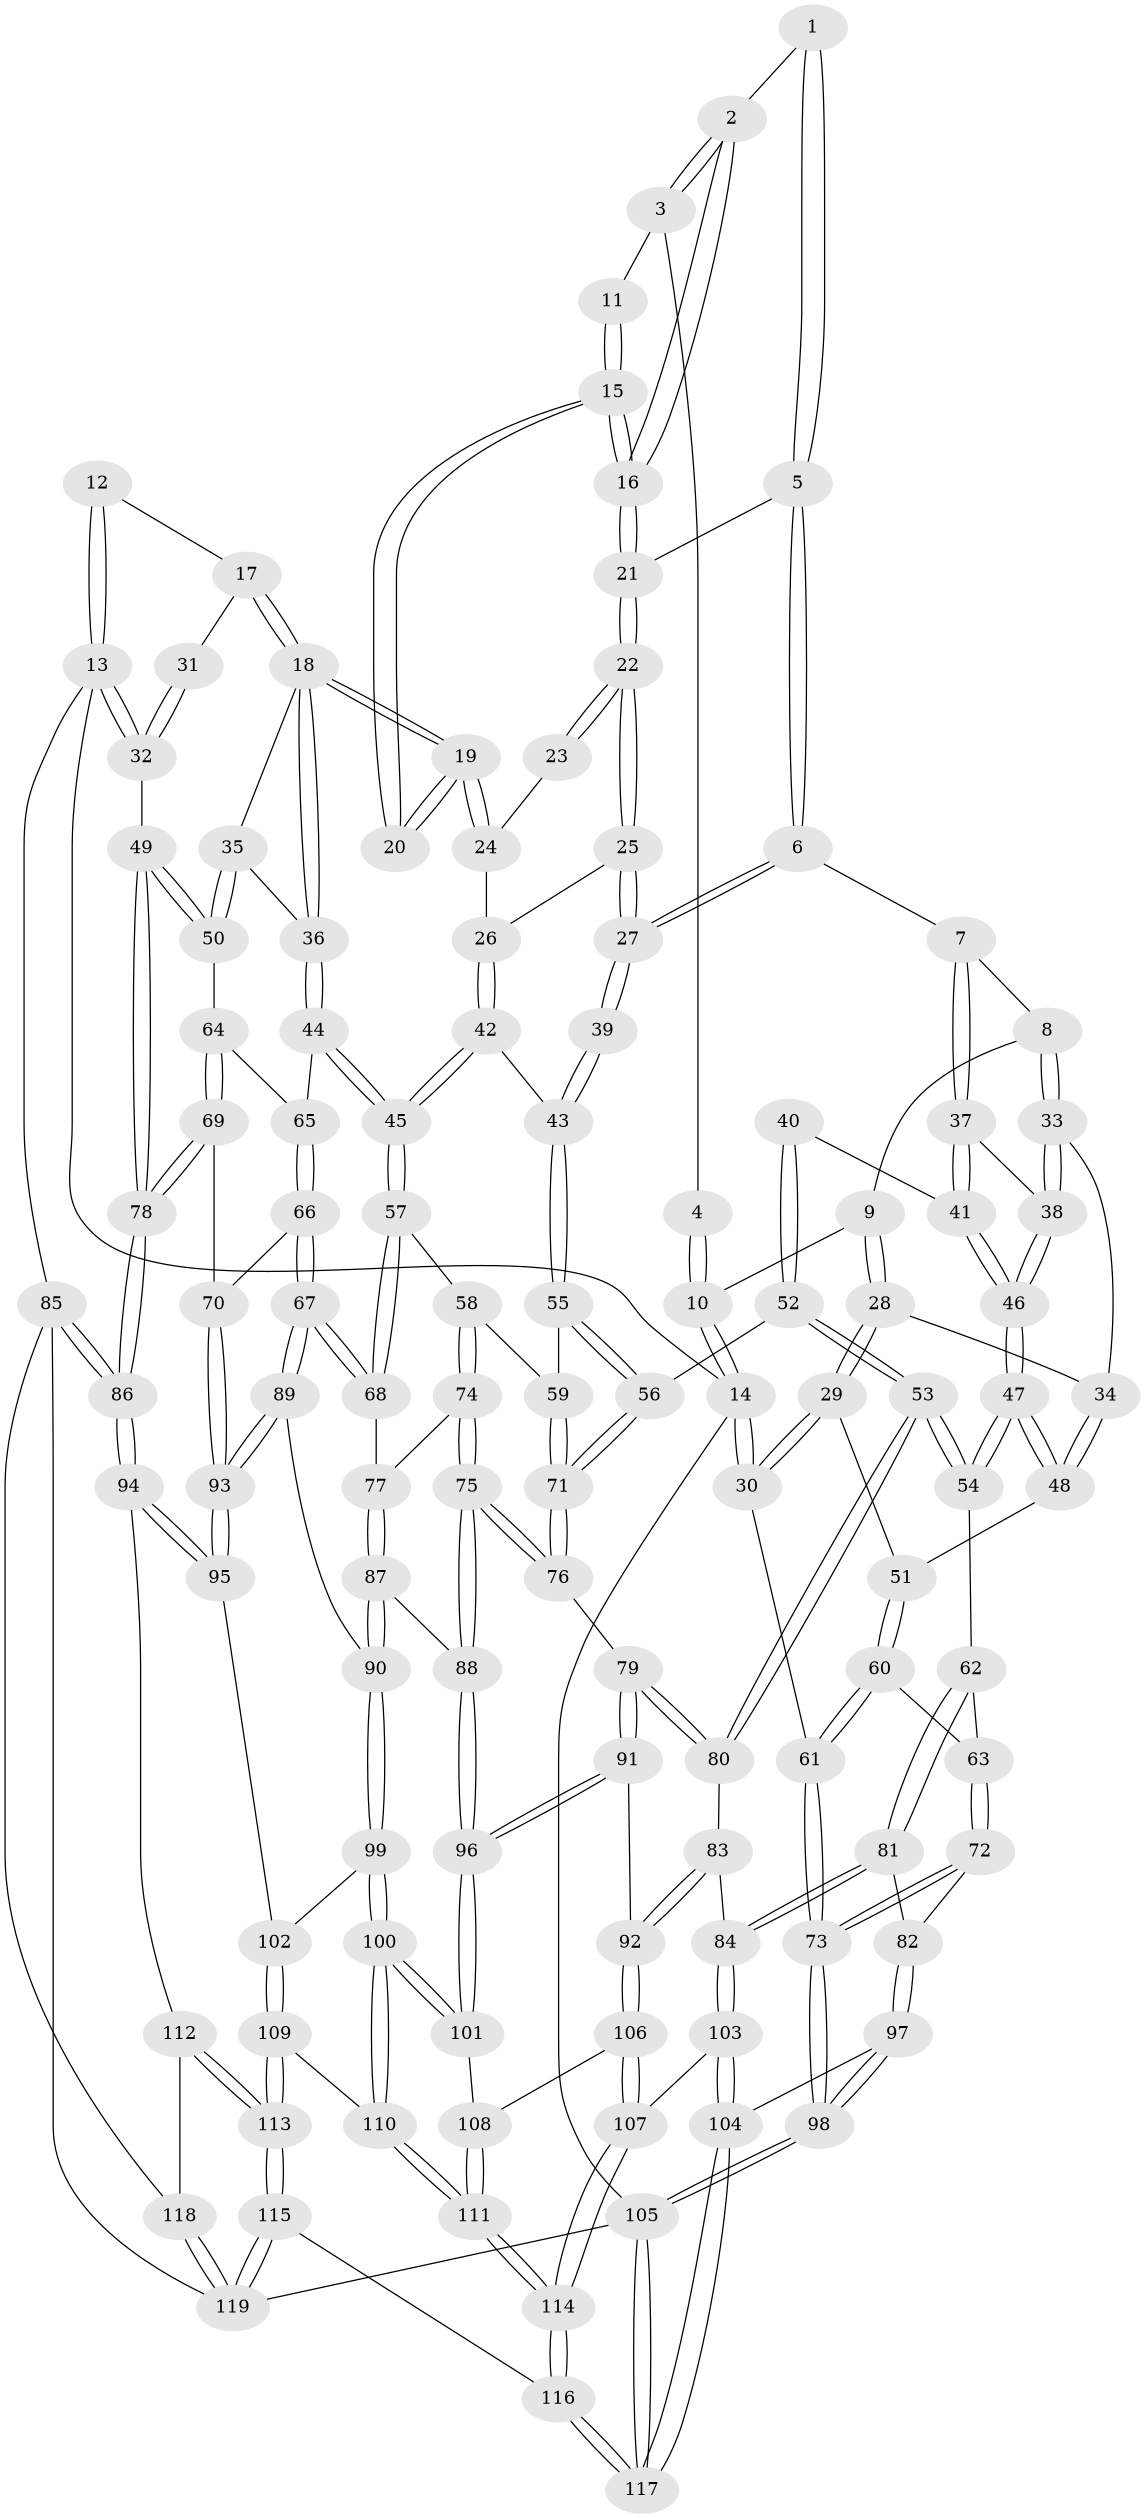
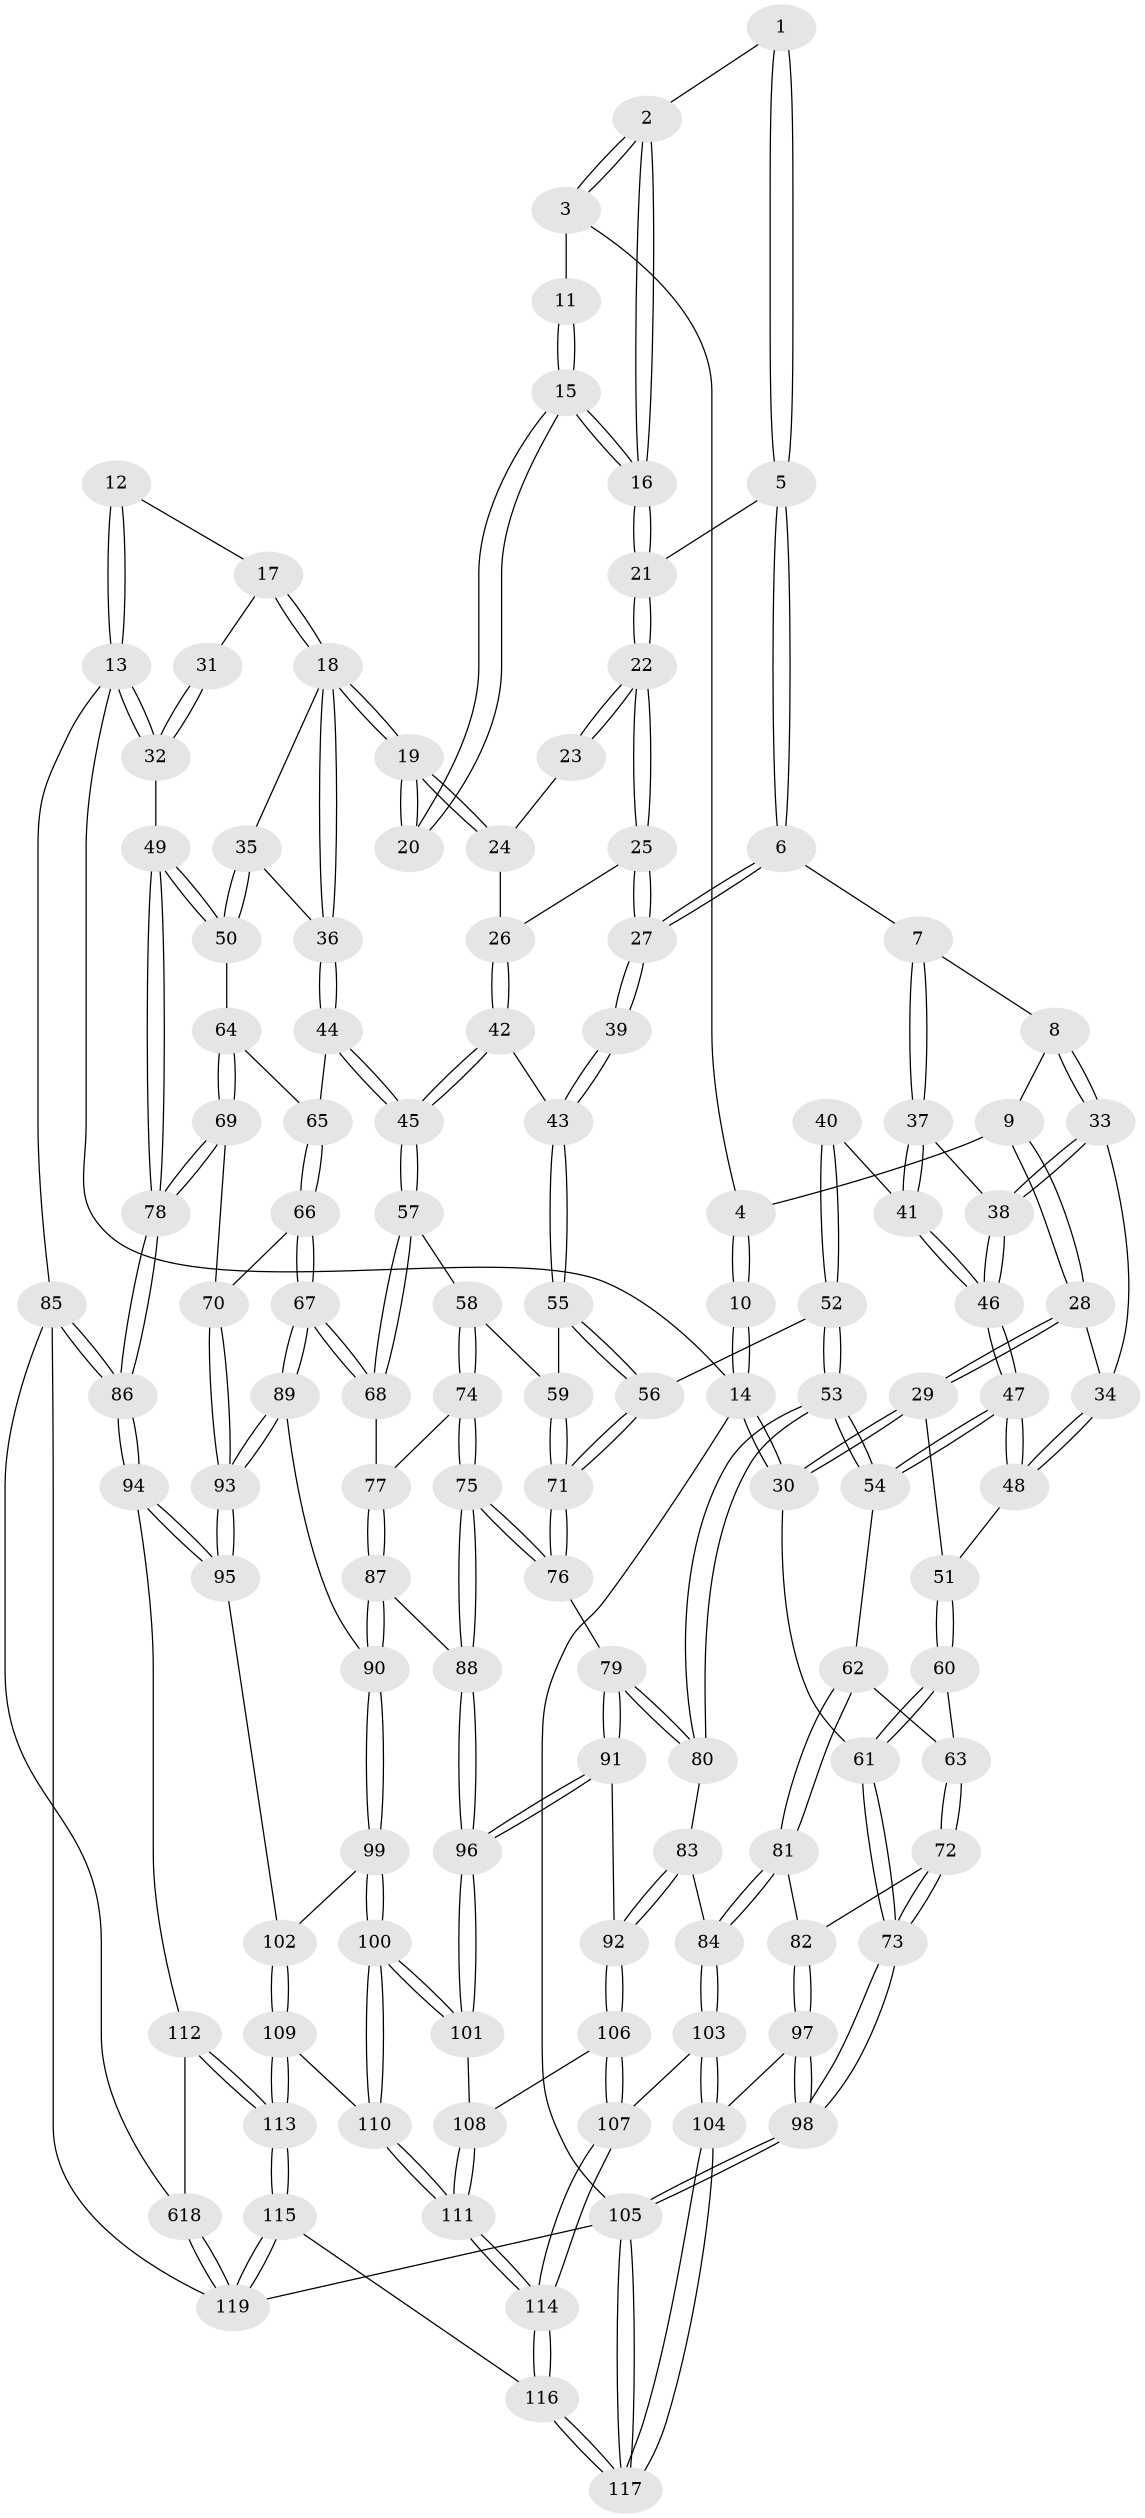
(772, 1265) -> (884, 1173)
(180, 2217) -> (185, 2217)
